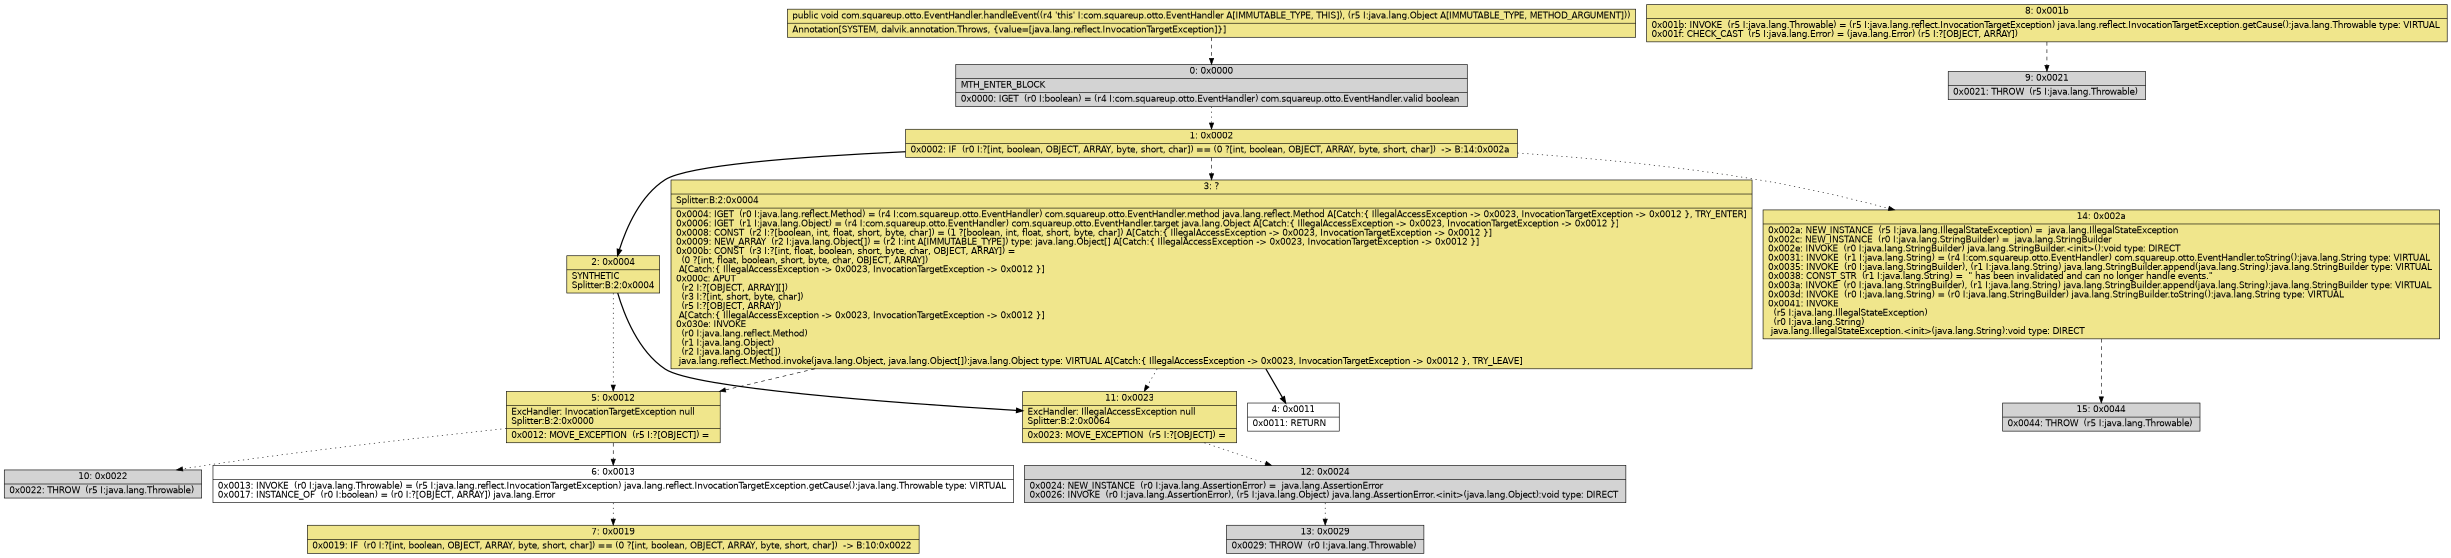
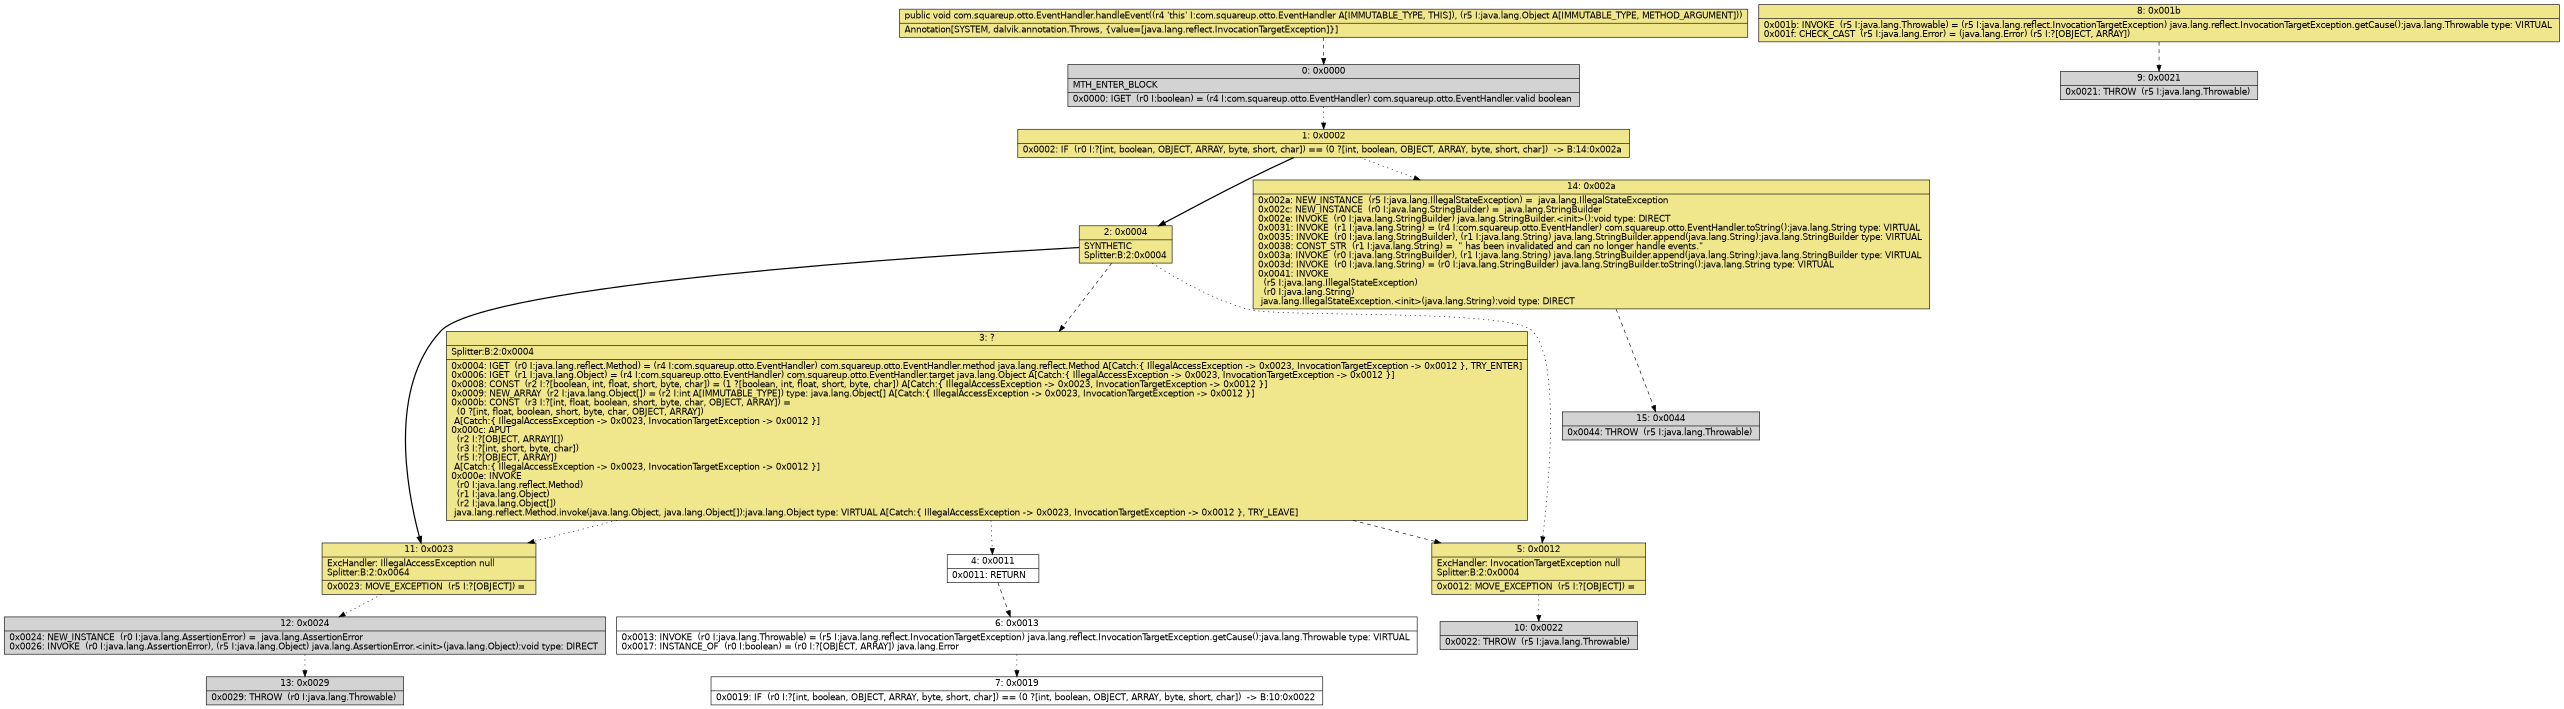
(1212, 166) -> (1087, 295)
(714, 325) -> (489, 476)
(1274, 383) -> (992, 534)
(553, 421) -> (1478, 573)
(613, 451) -> (1003, 597)
(613, 539) -> (1017, 691)
